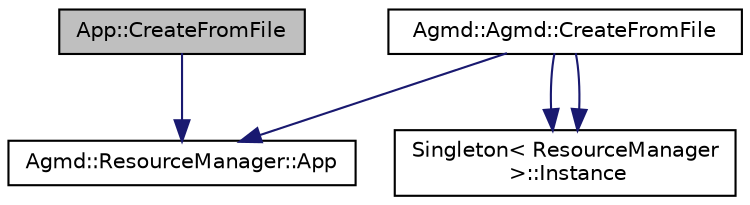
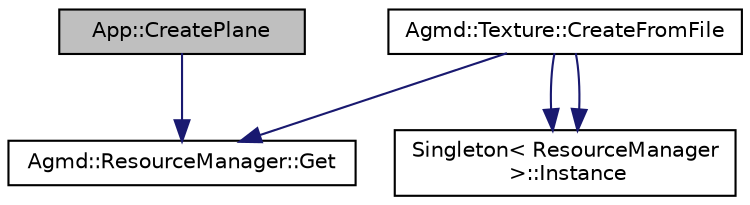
(182, 32) -> (182, 32)
(565, 32) -> (565, 32)
(182, 163) -> (182, 163)
